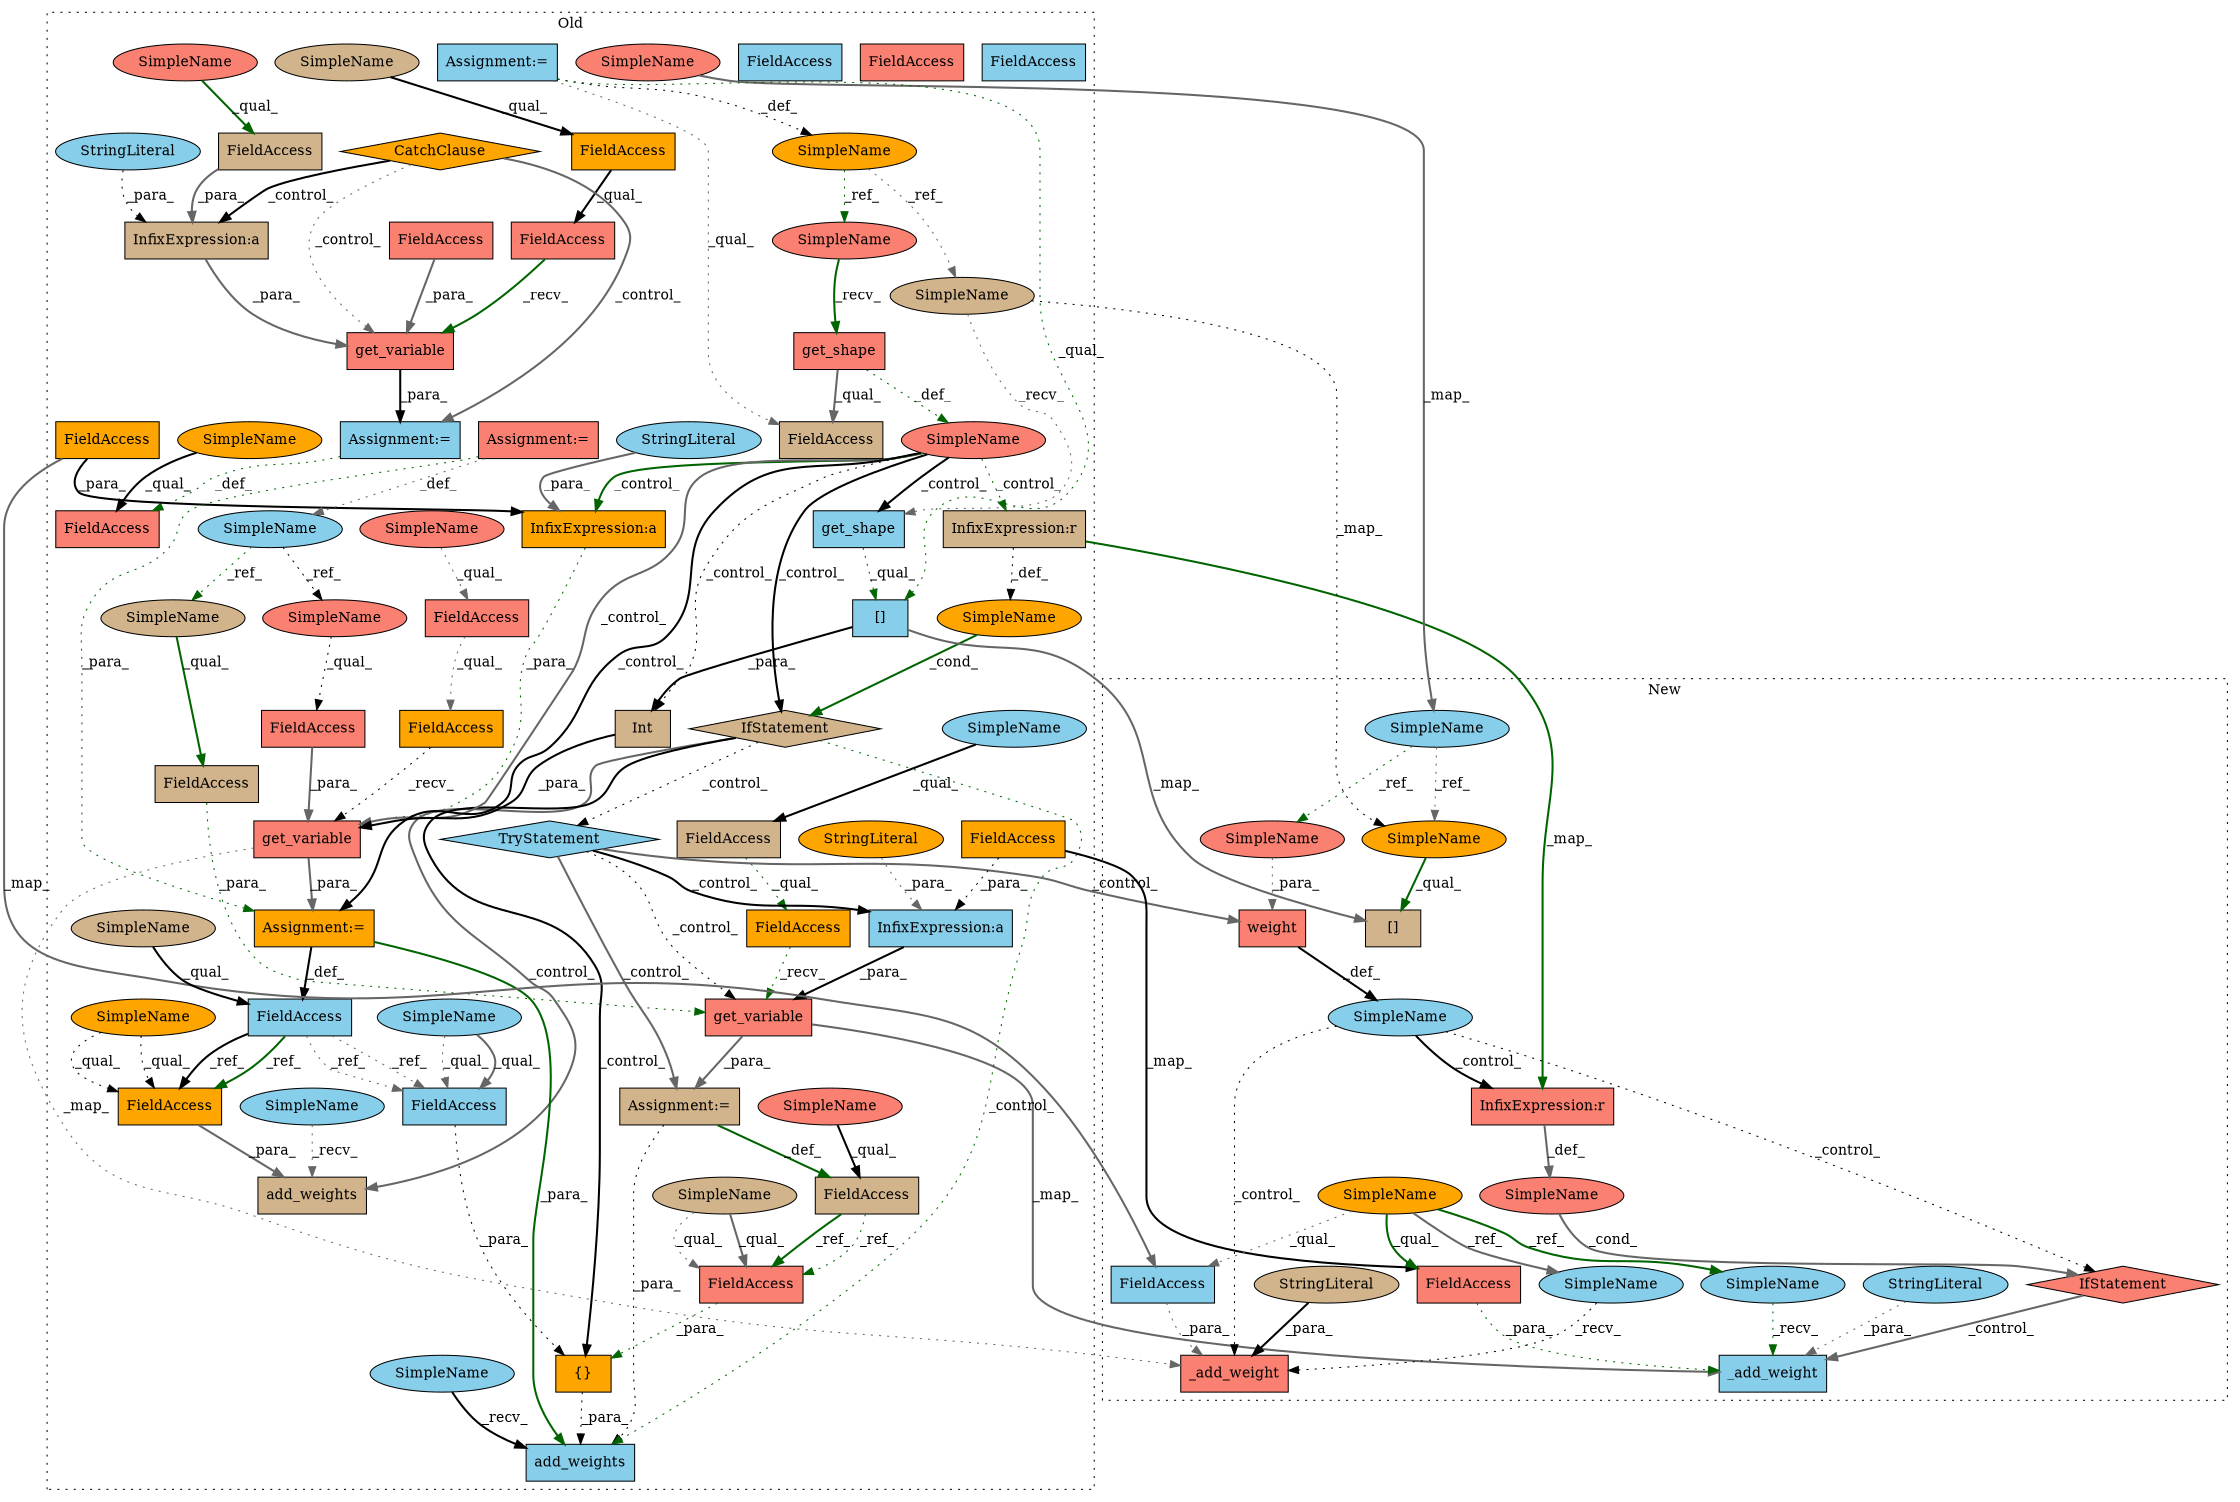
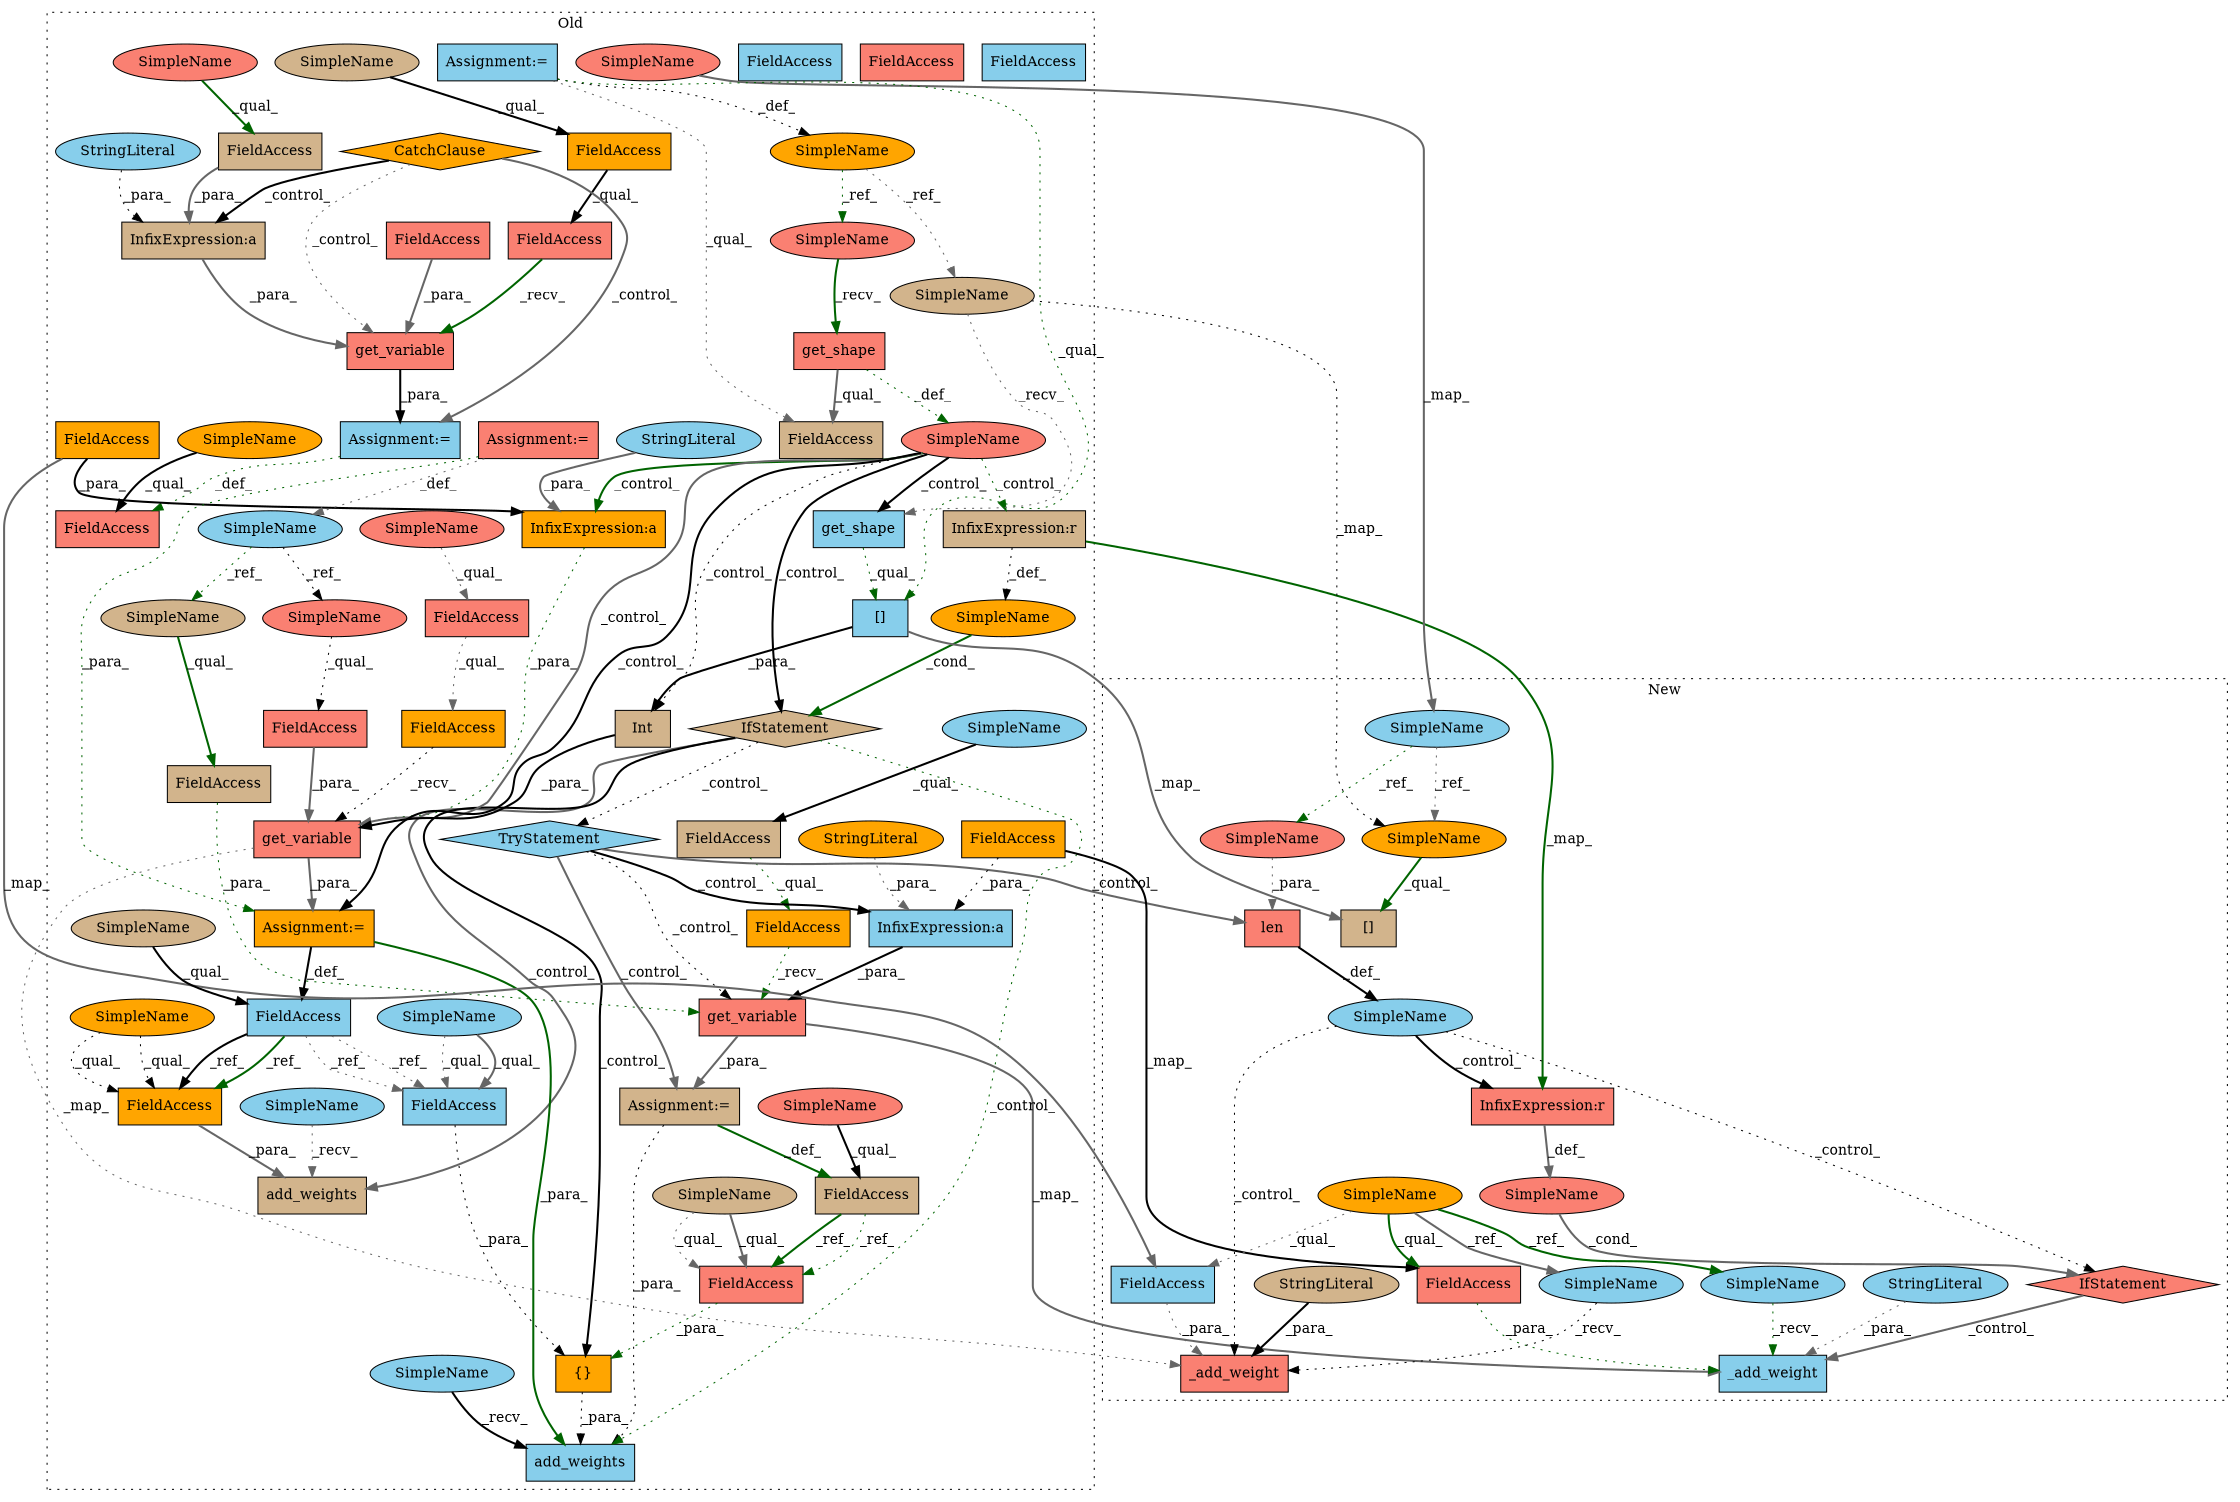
(1272, 928) -> (1272, 928)
